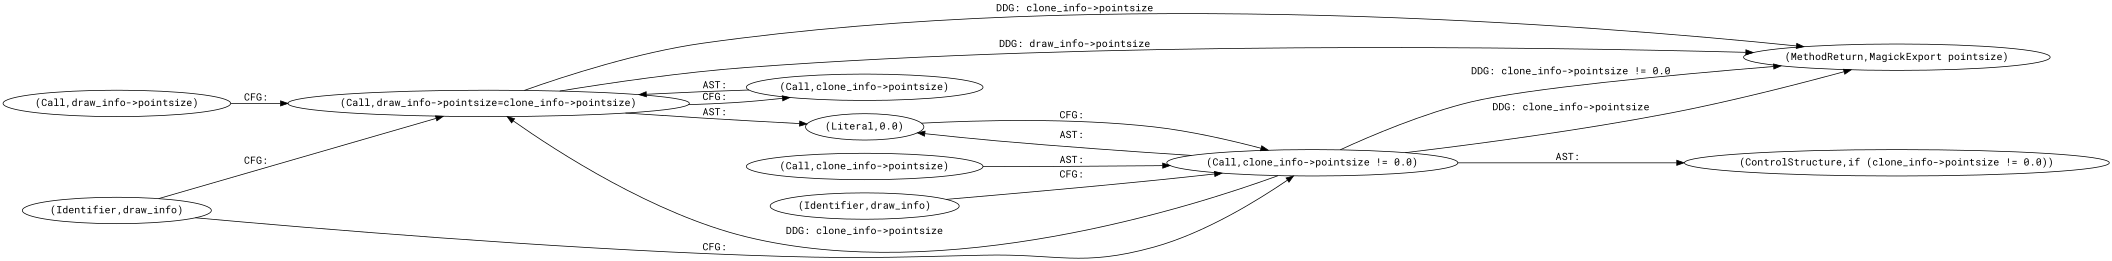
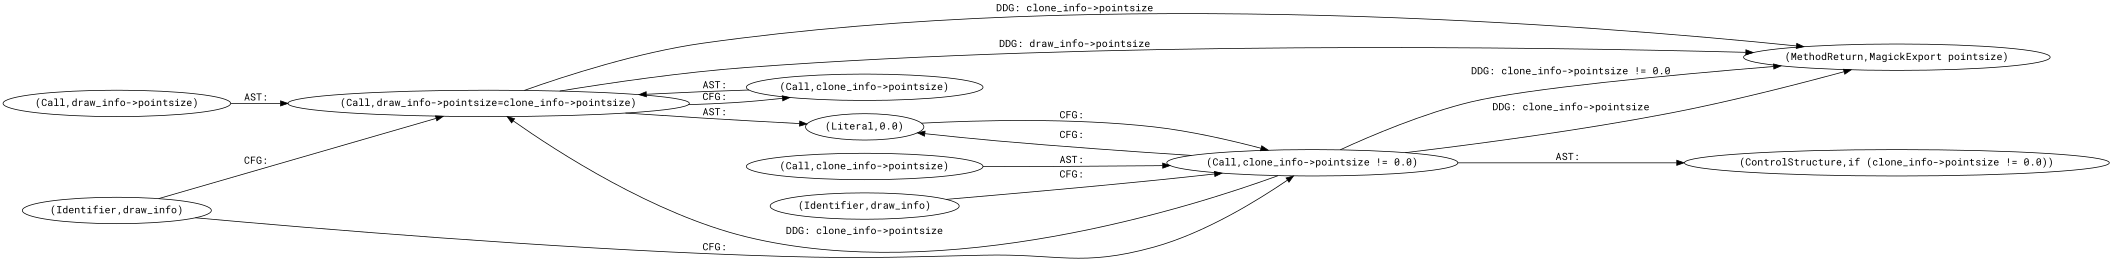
(259, 98) -> (259, 98)
(1075, 135) -> (1075, 135)
